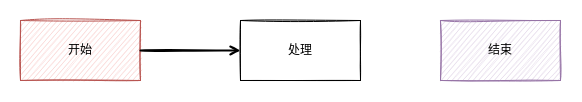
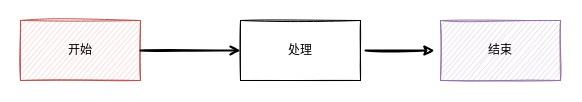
none -> (396, 51)
